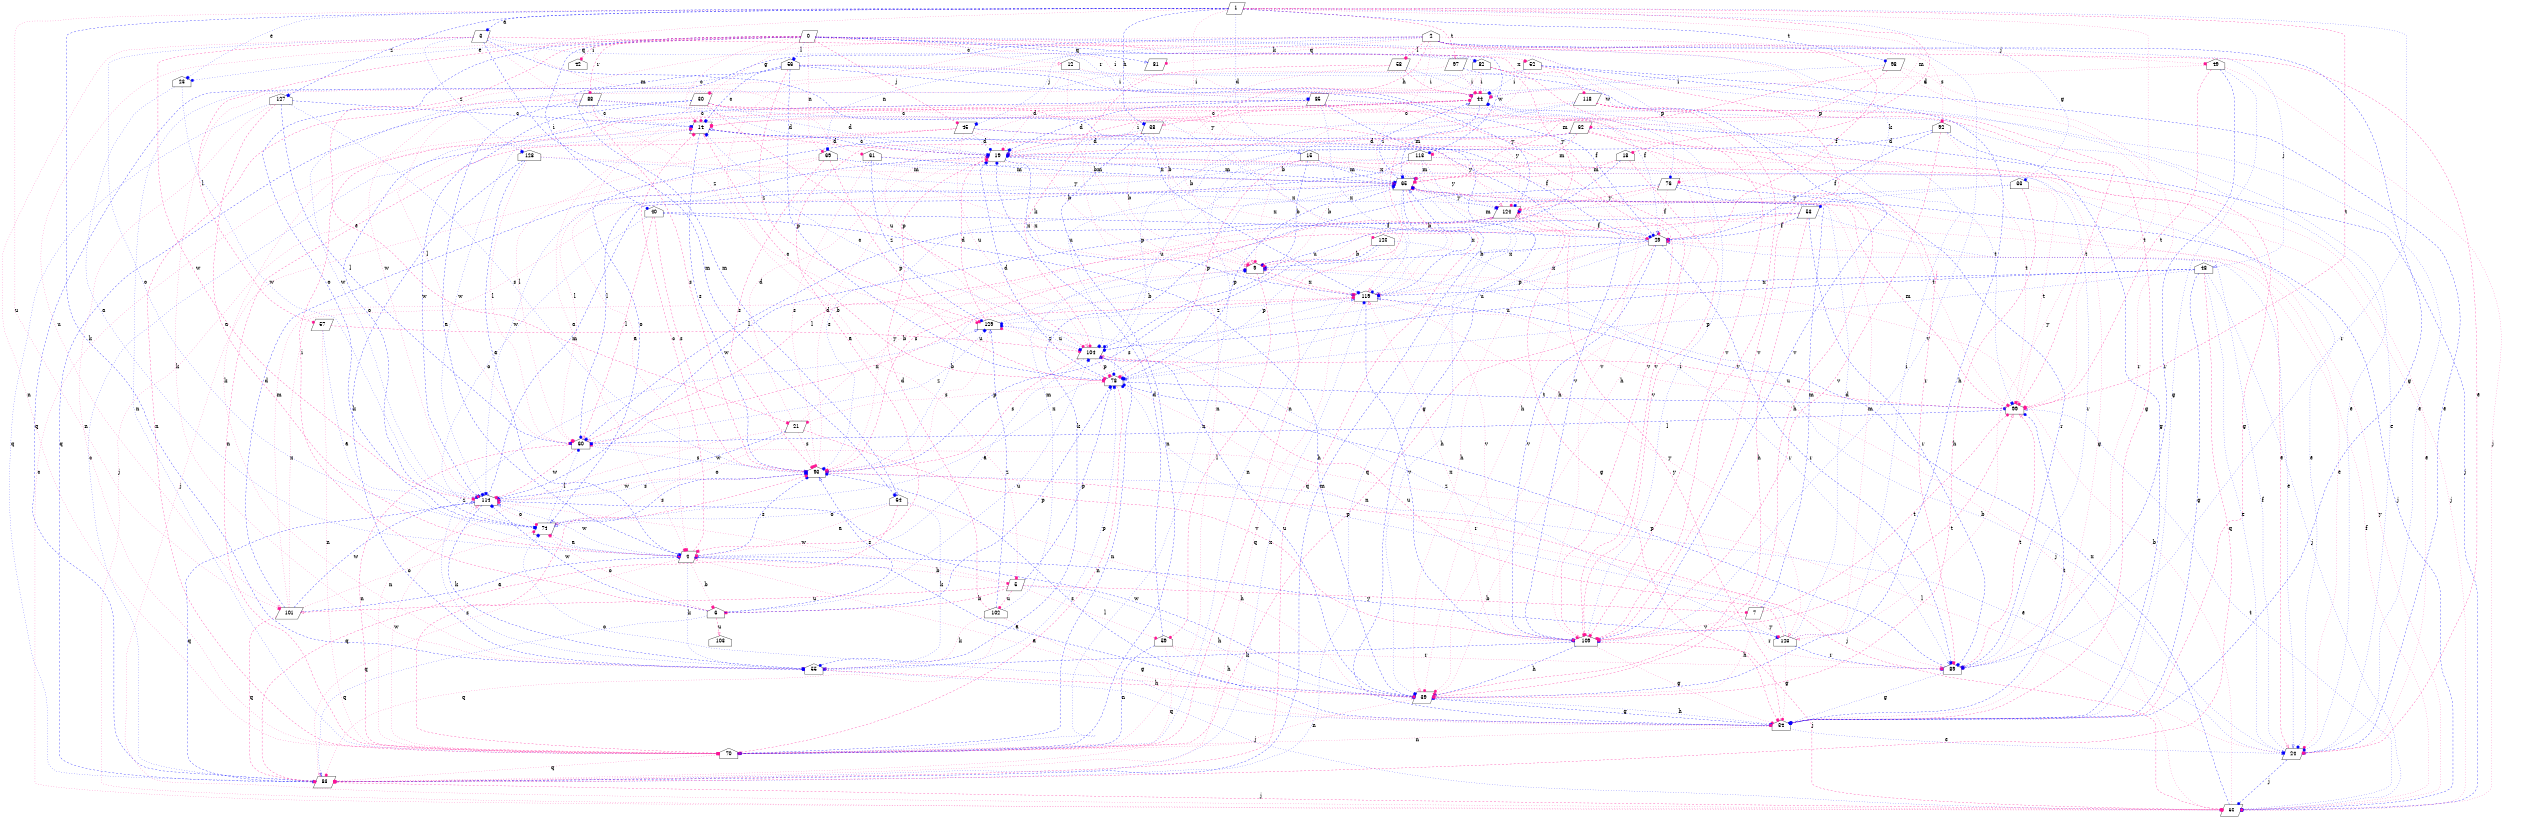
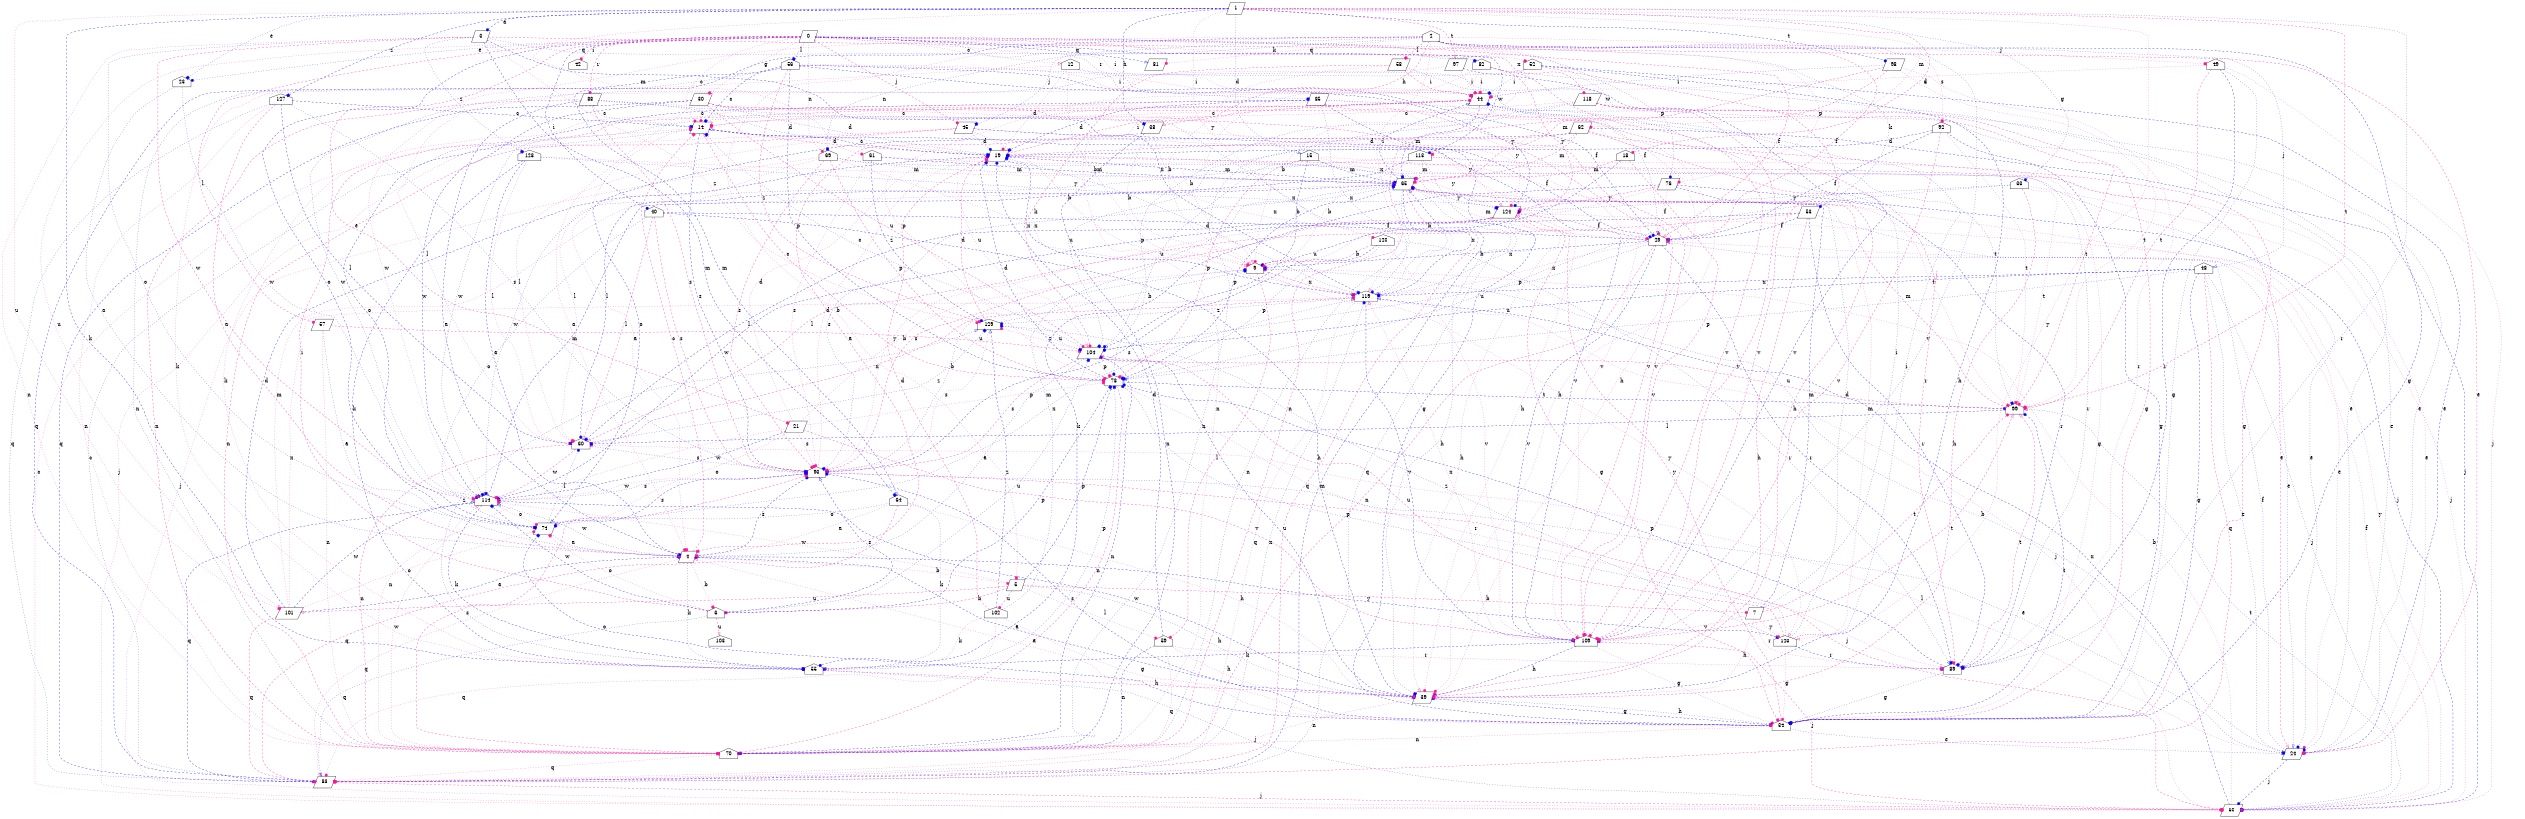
none -> (1464, 51)
(1057, 146) -> (1177, 215)
(1719, 301) -> (1898, 246)
(956, 397) -> (954, 404)
(724, 519) -> (724, 519)
(1087, 676) -> (1087, 676)
